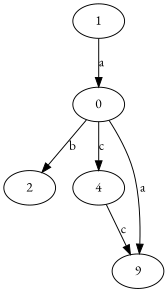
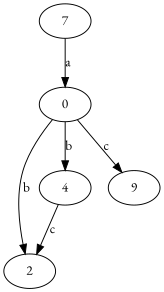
(99, 21) -> (65, 21)
(102, 146) -> (69, 146)
(143, 188) -> (107, 146)
(116, 225) -> (49, 225)
